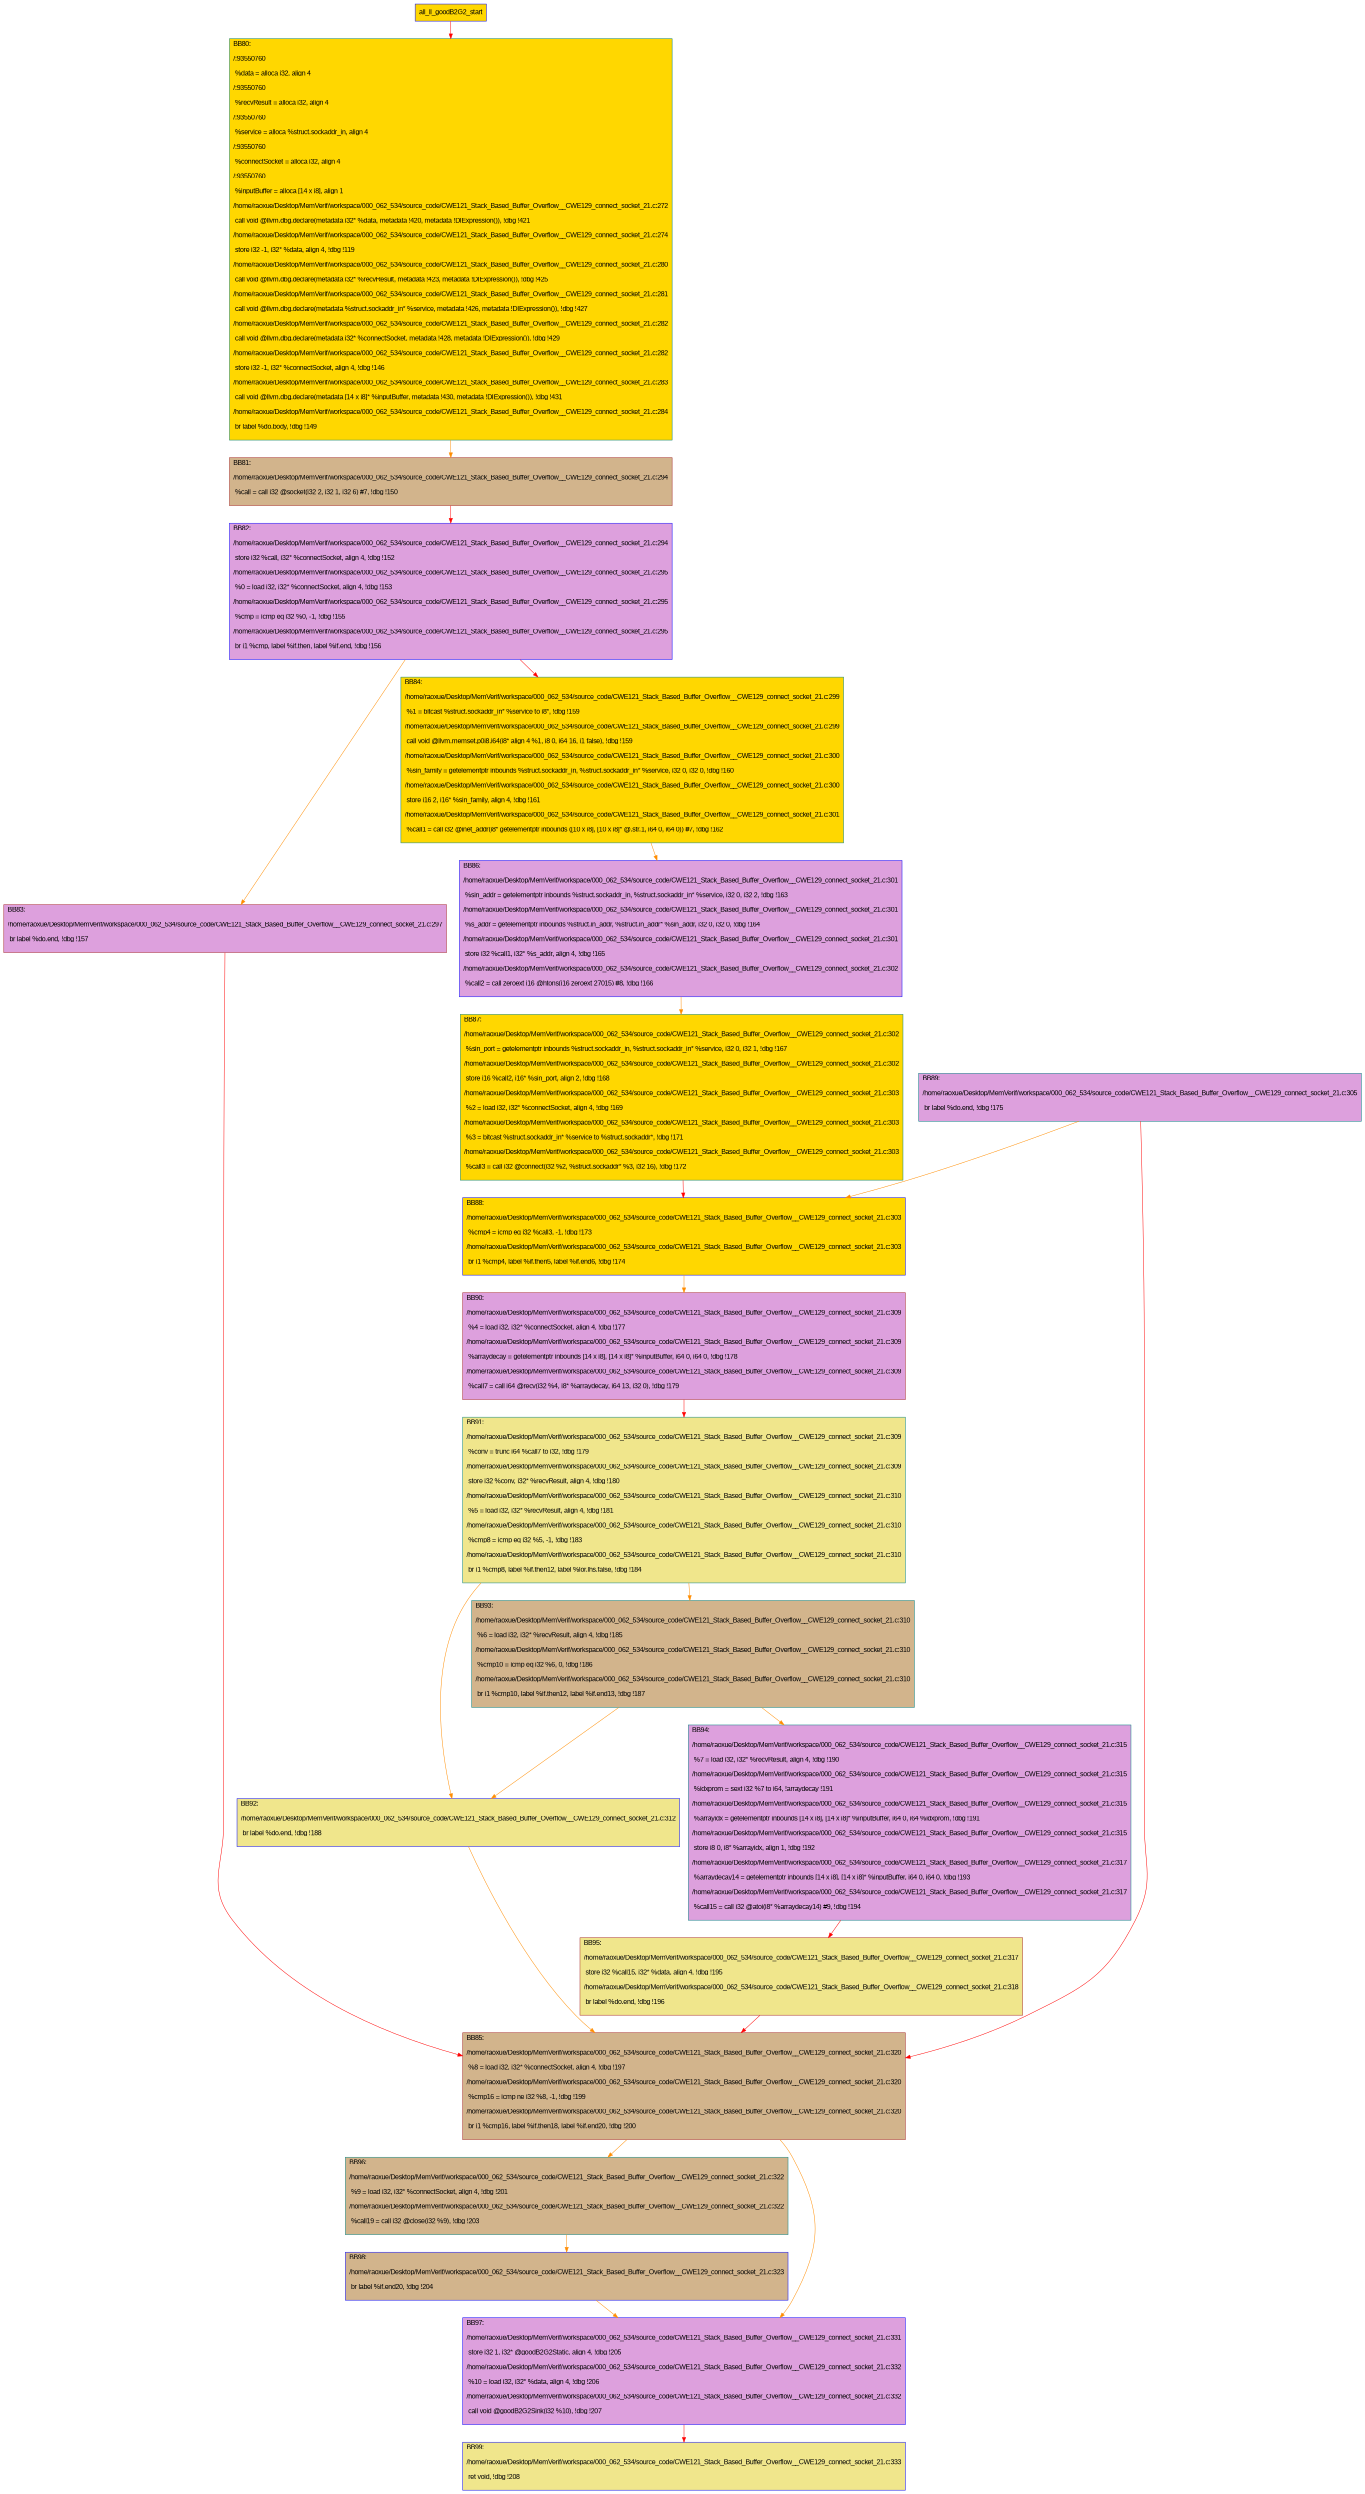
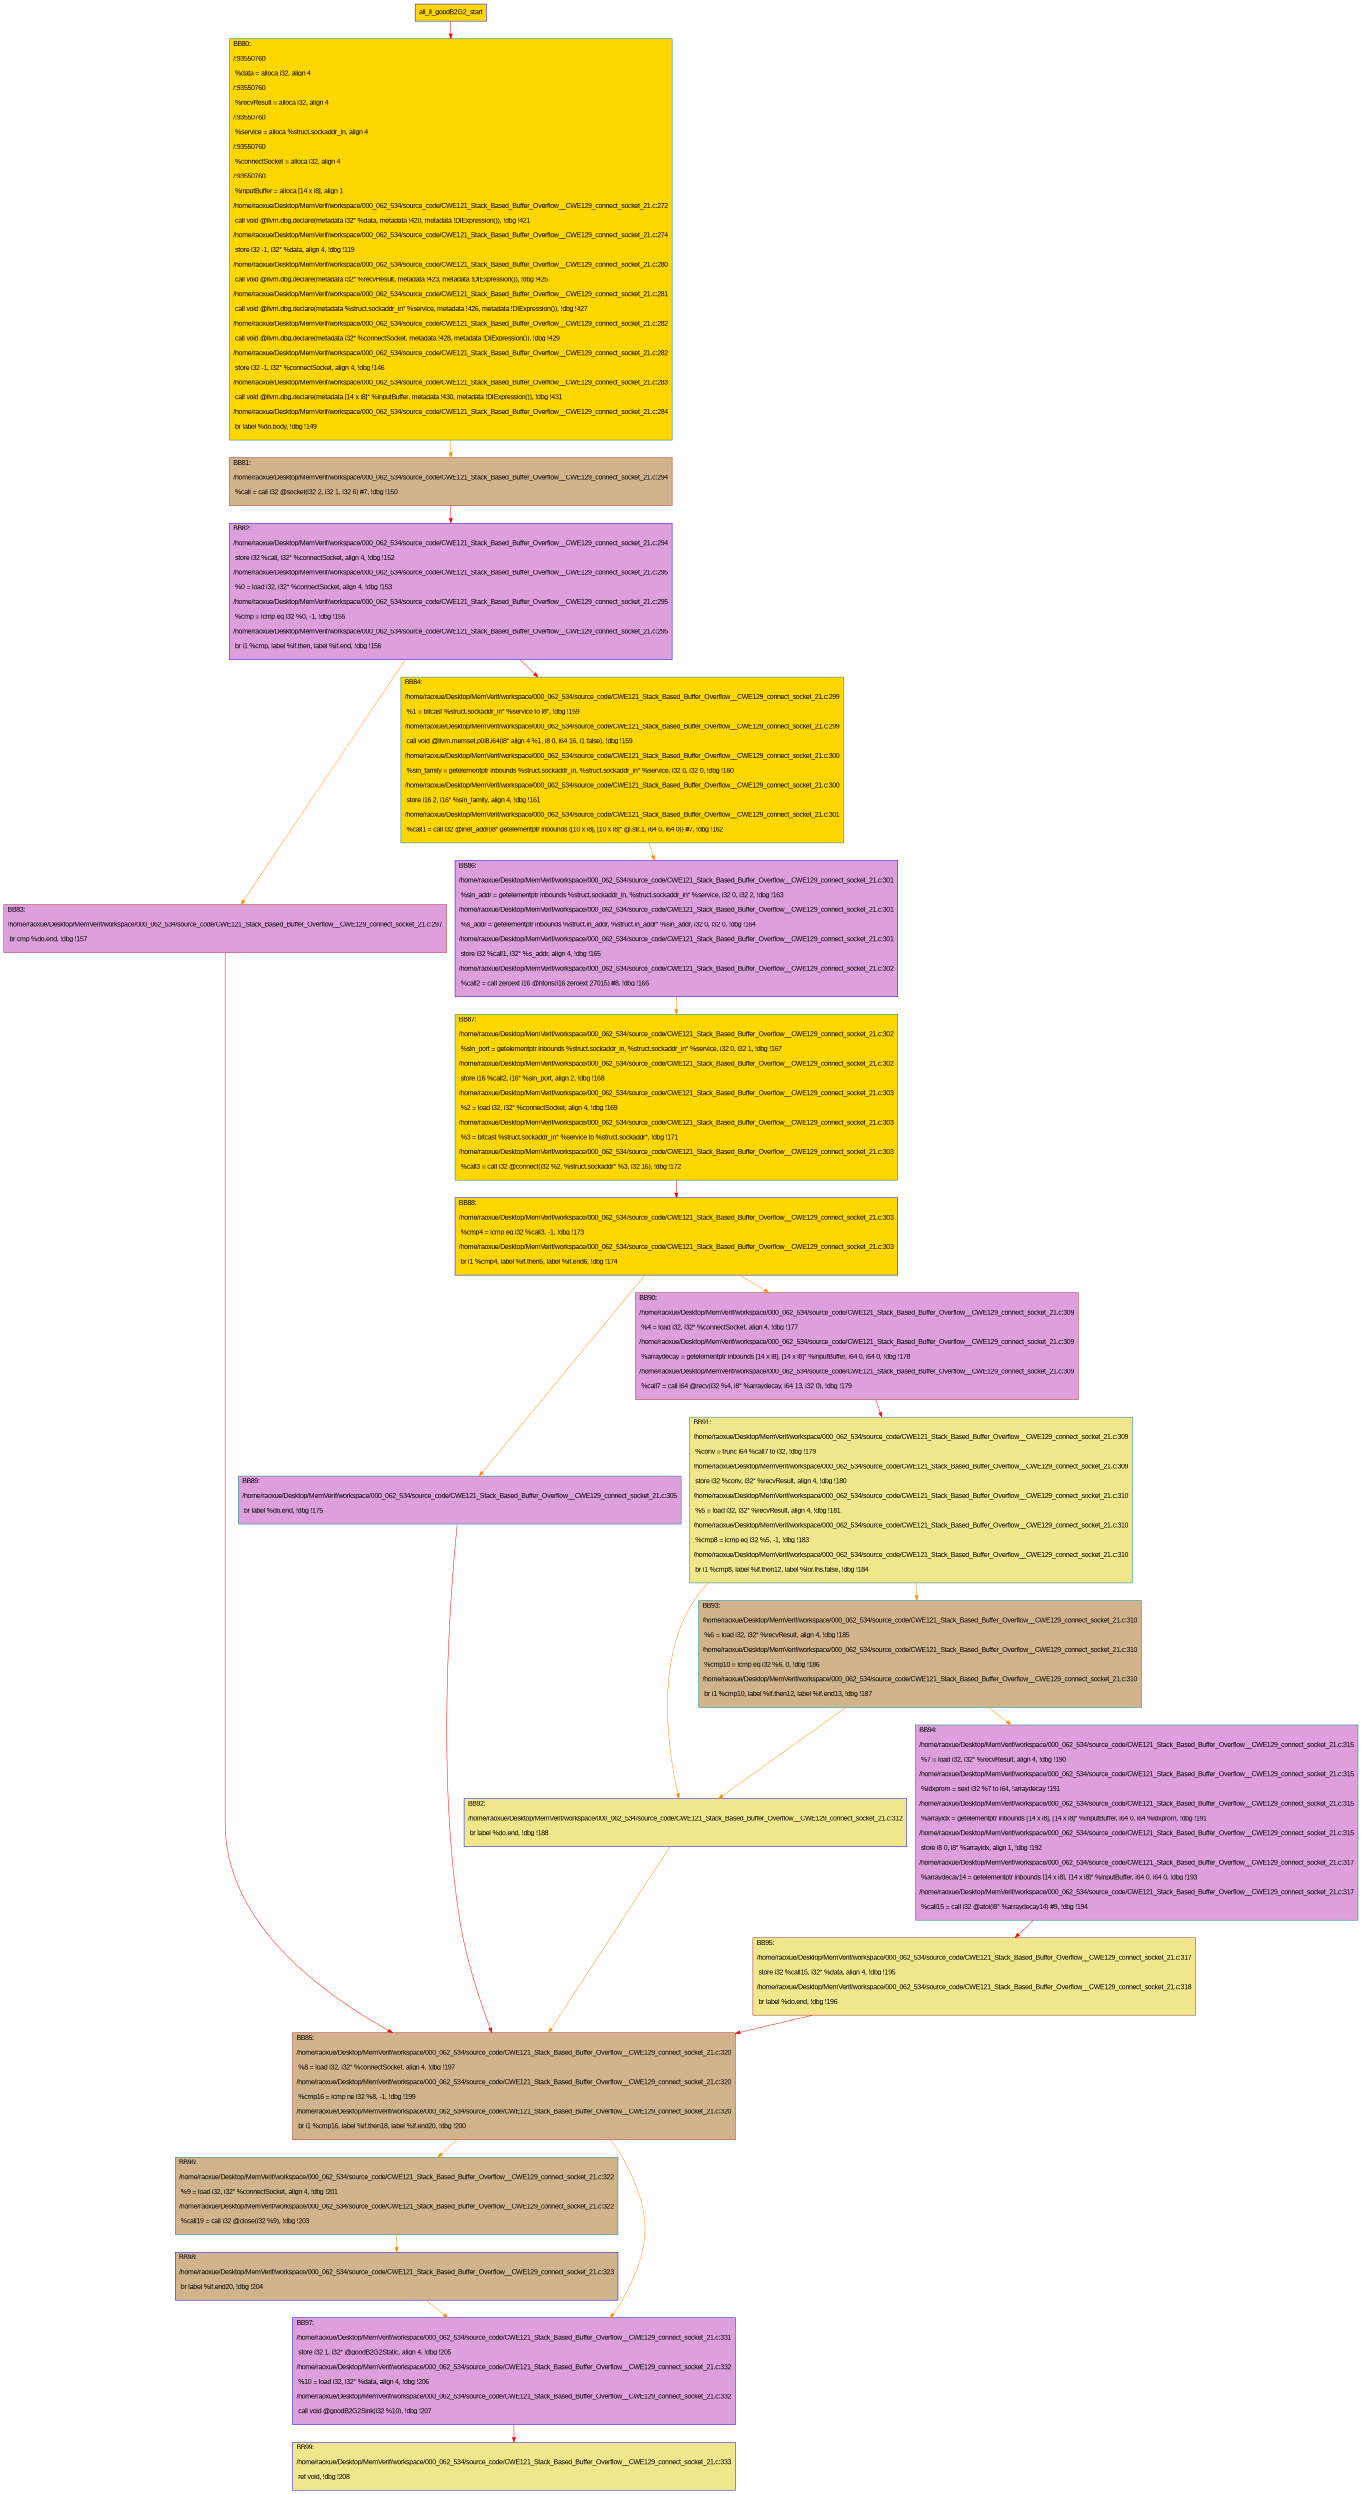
(48, 939) -> (48, 939)
(966, 1162) -> (564, 1374)
